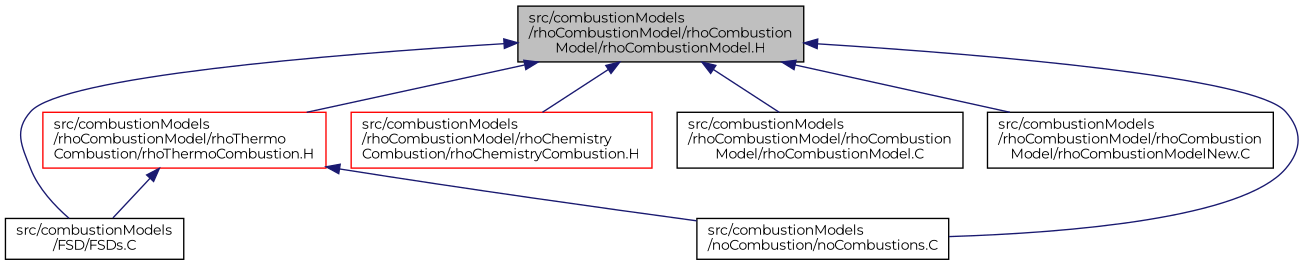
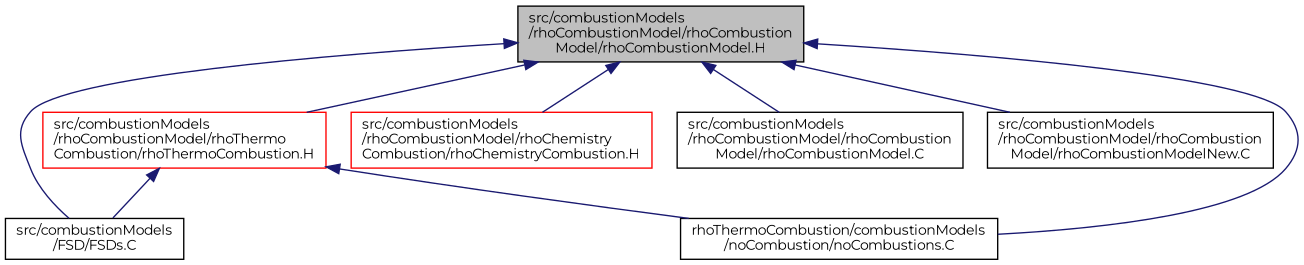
(823, 239) -> (839, 239)
